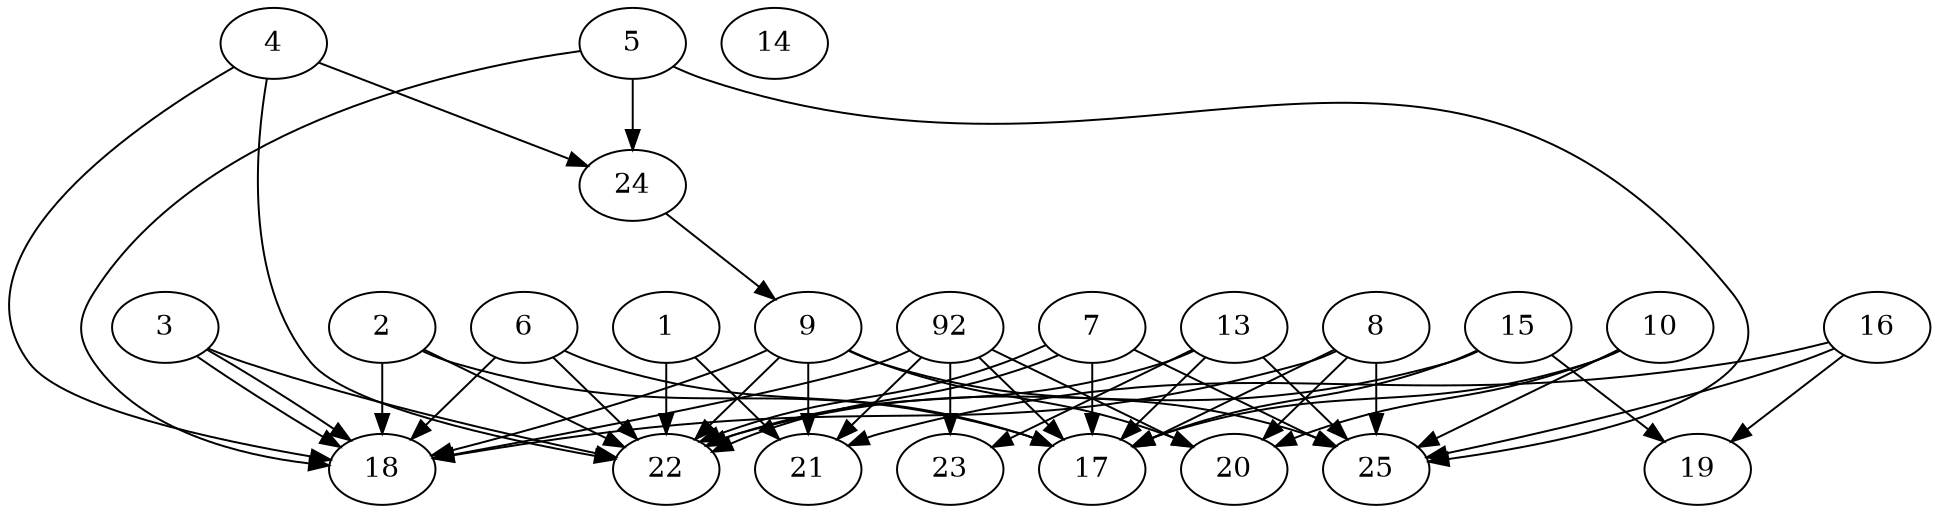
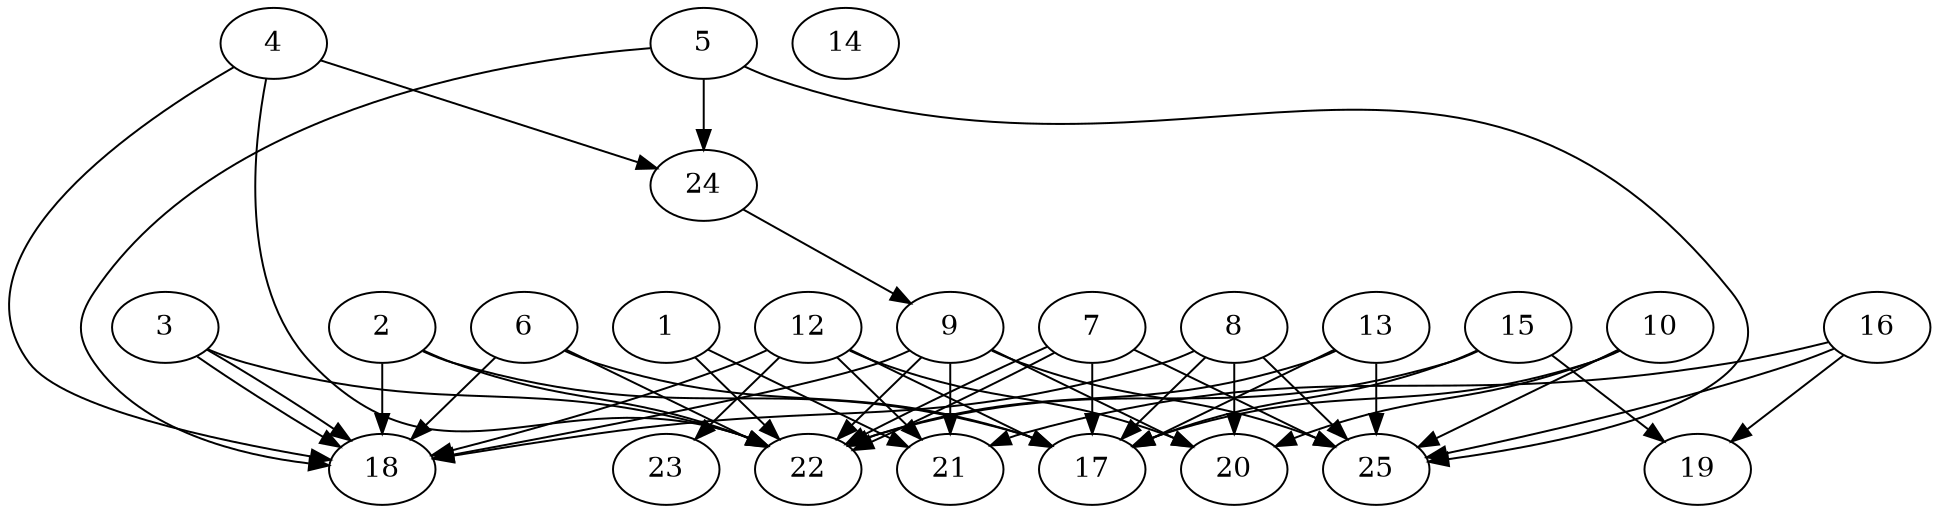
(950, 327) -> (808, 327)
(1101, 394) -> none
